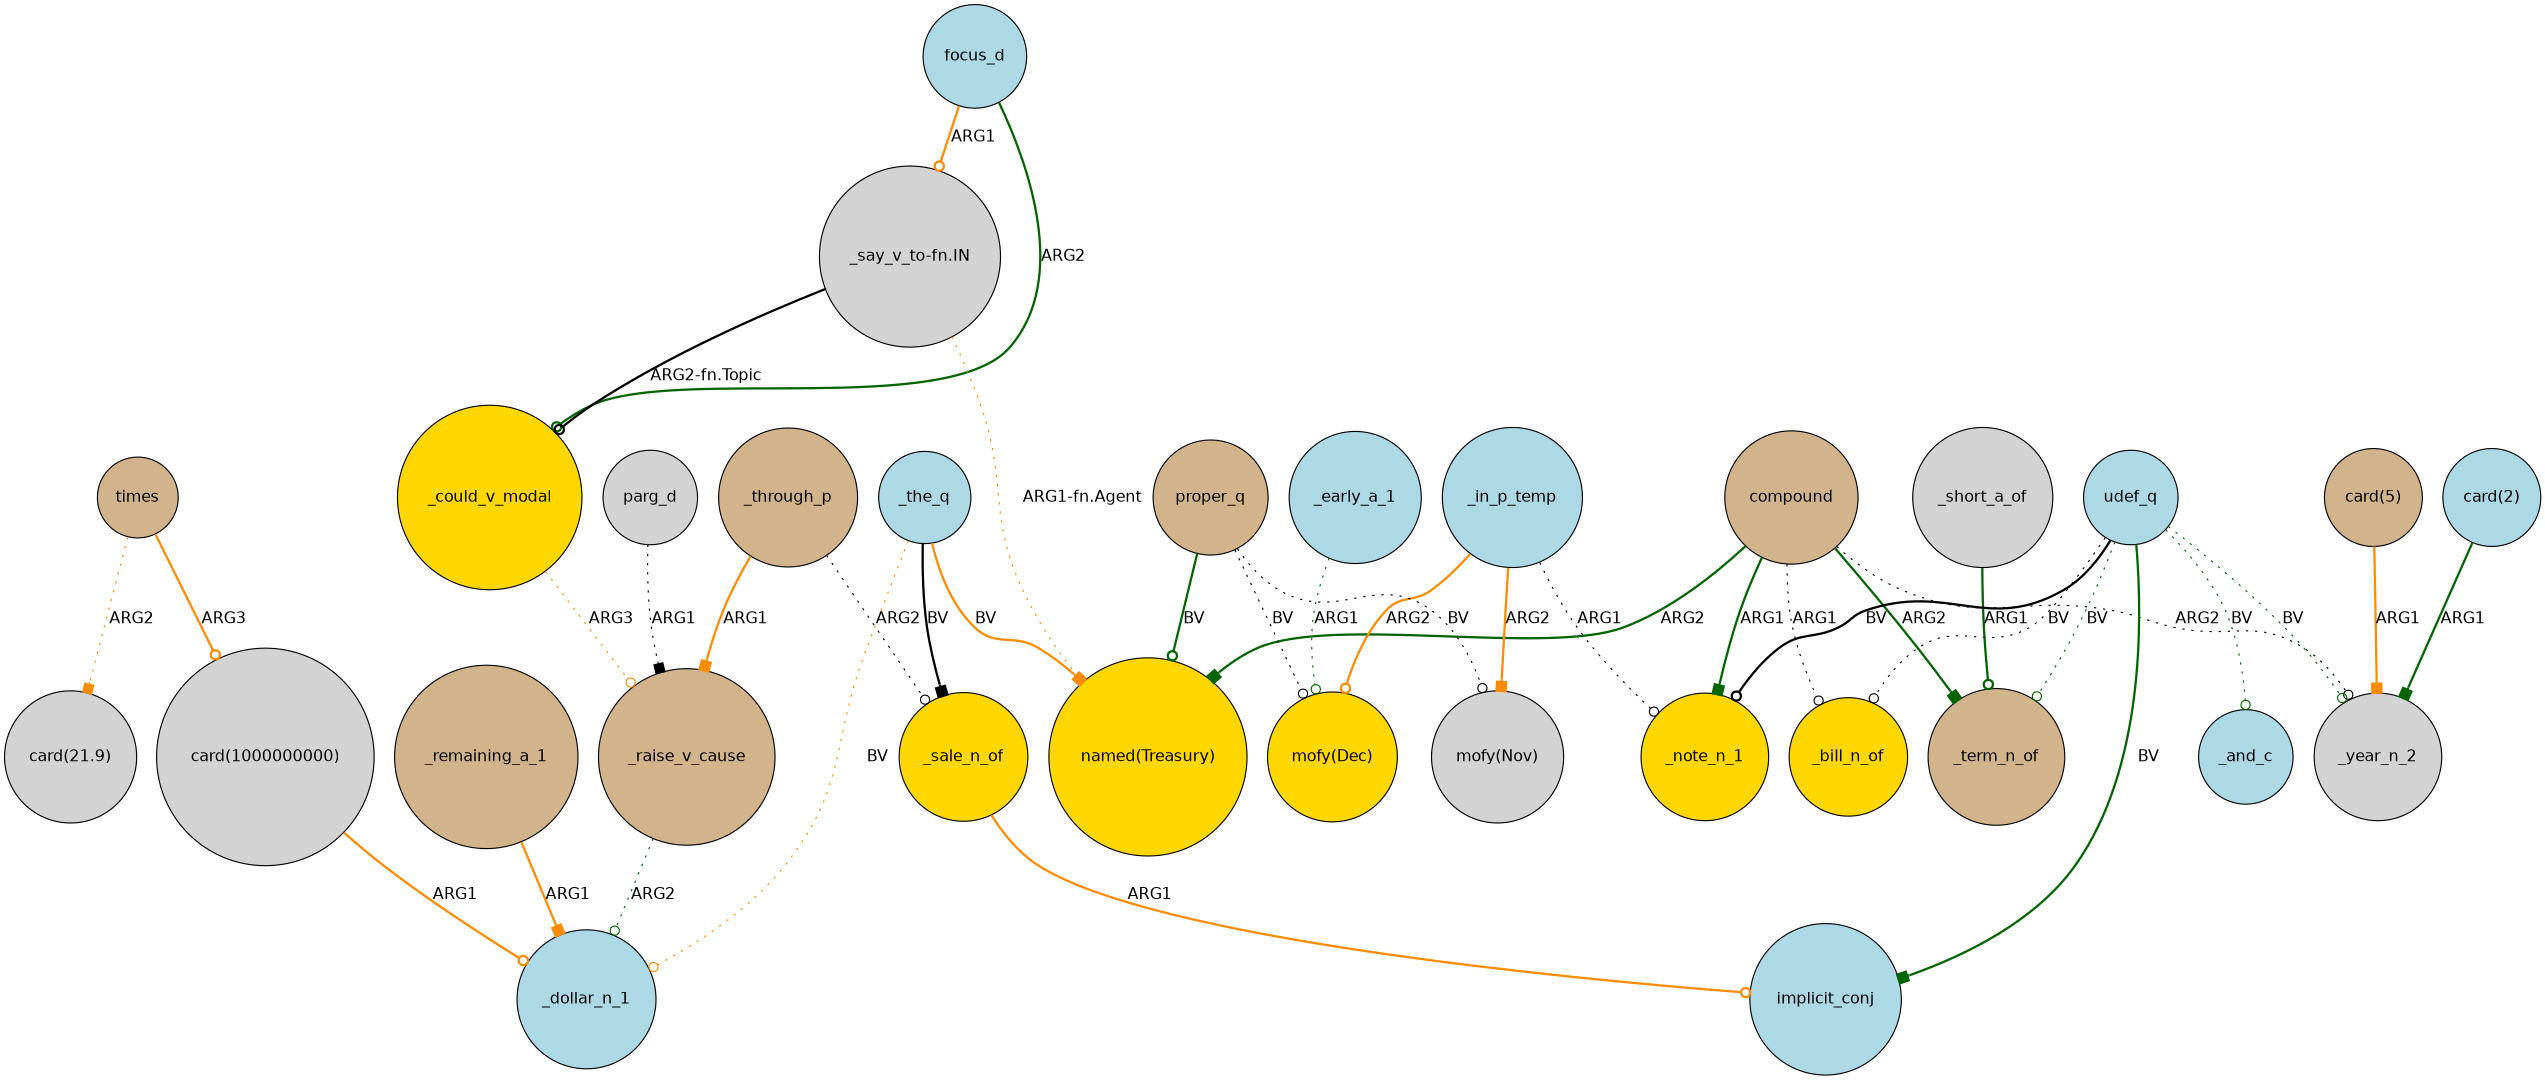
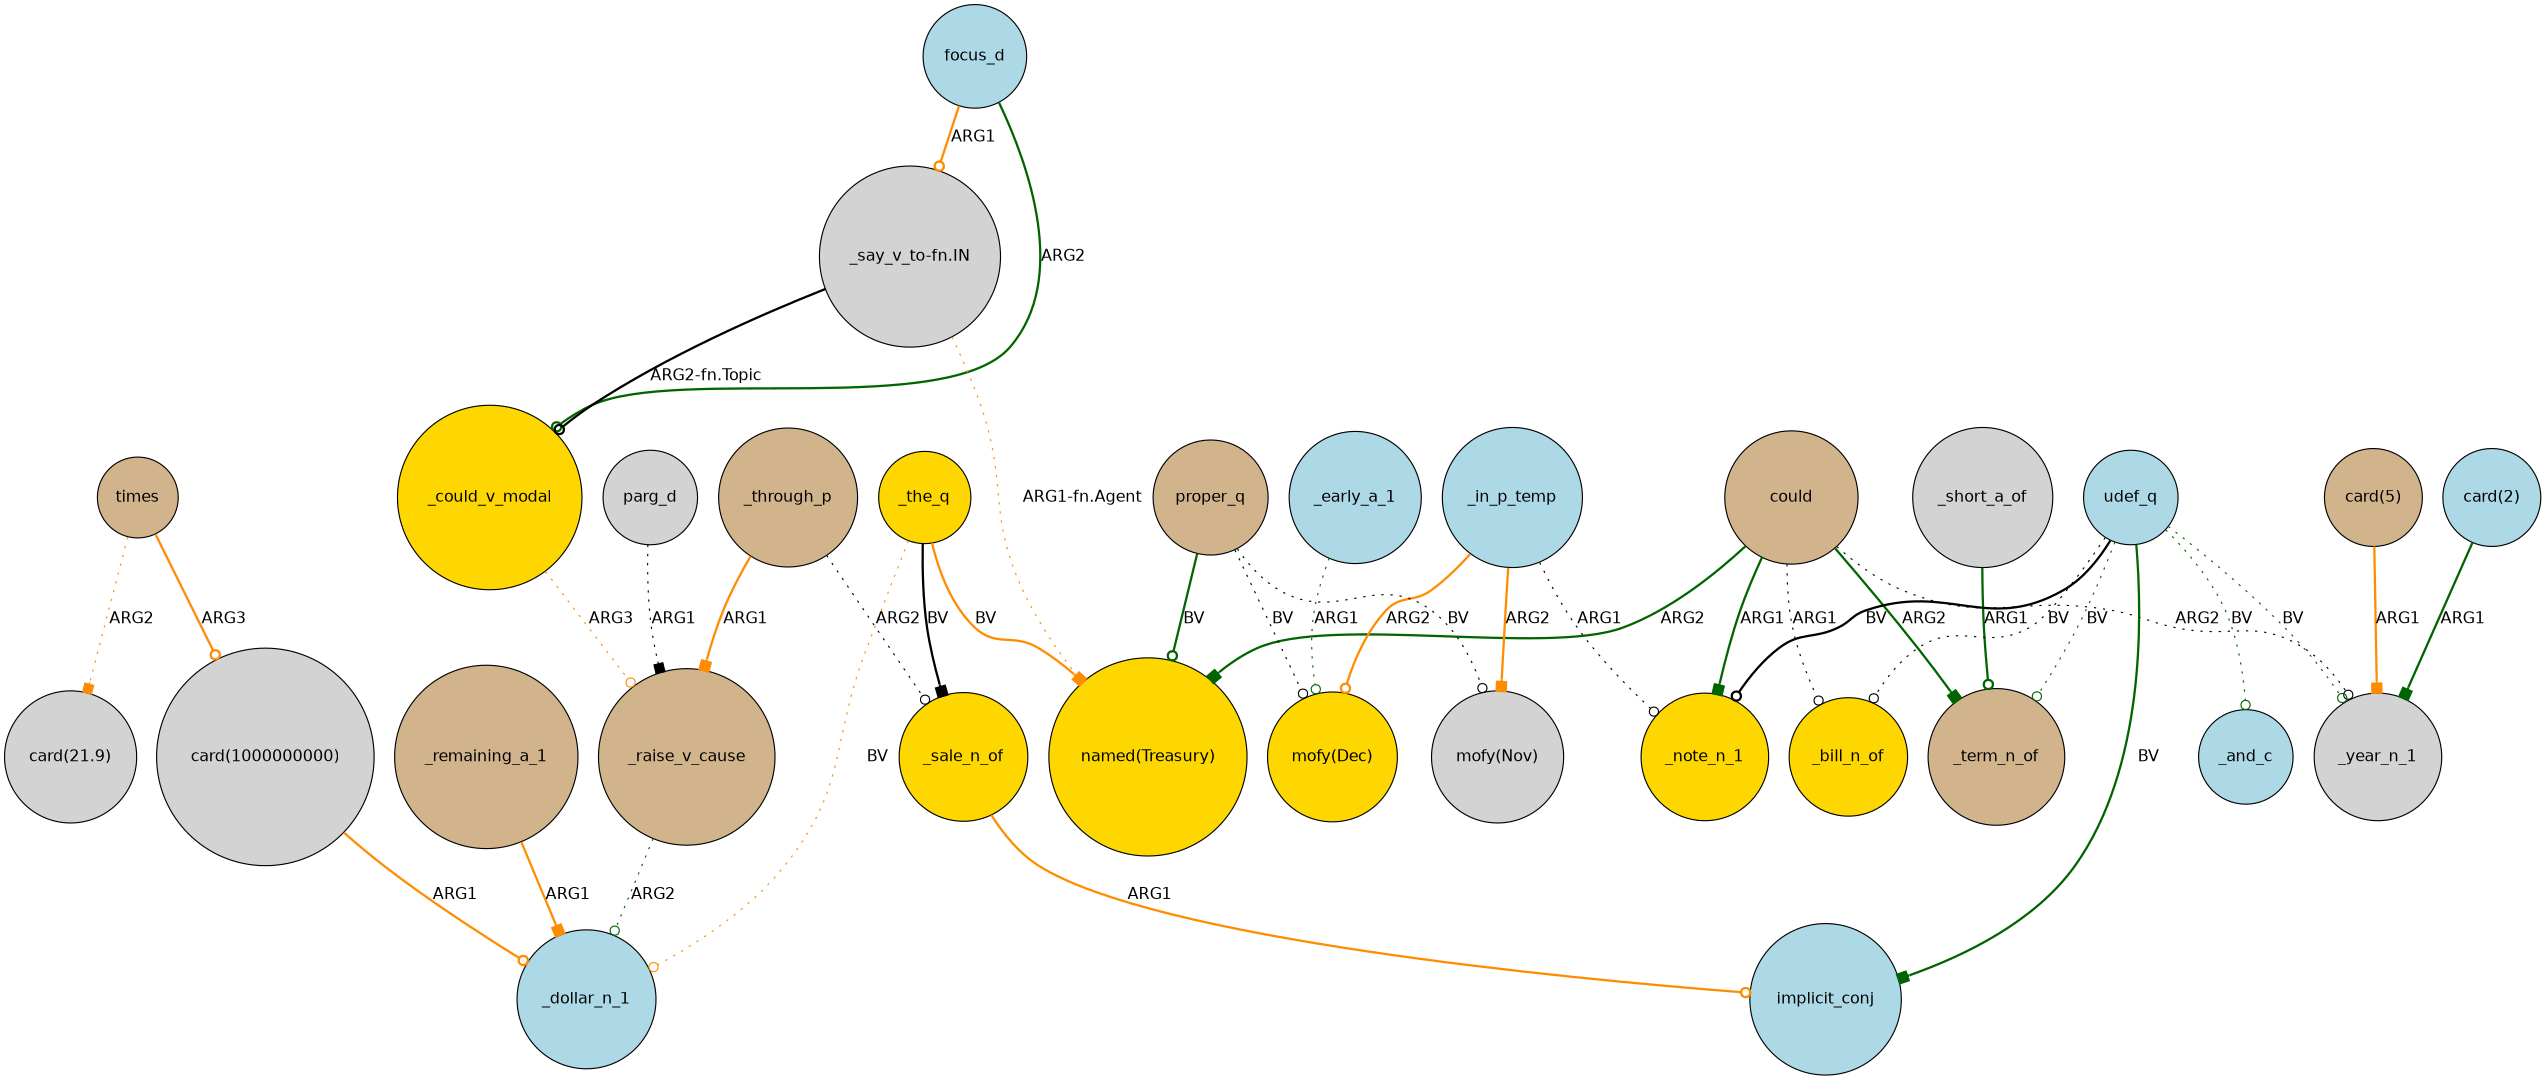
(925, 498) -> (925, 498)
(1791, 498) -> (1791, 498)
(2378, 757) -> (2378, 757)
